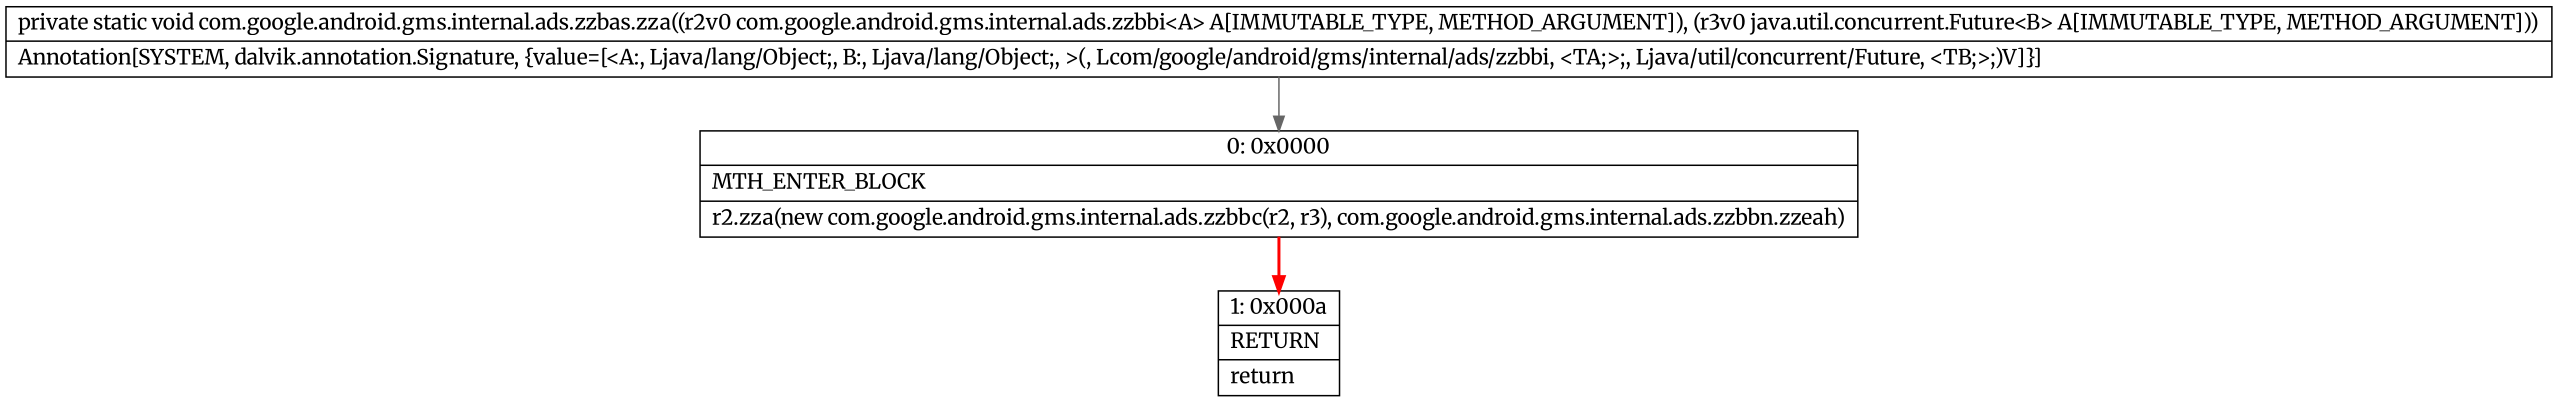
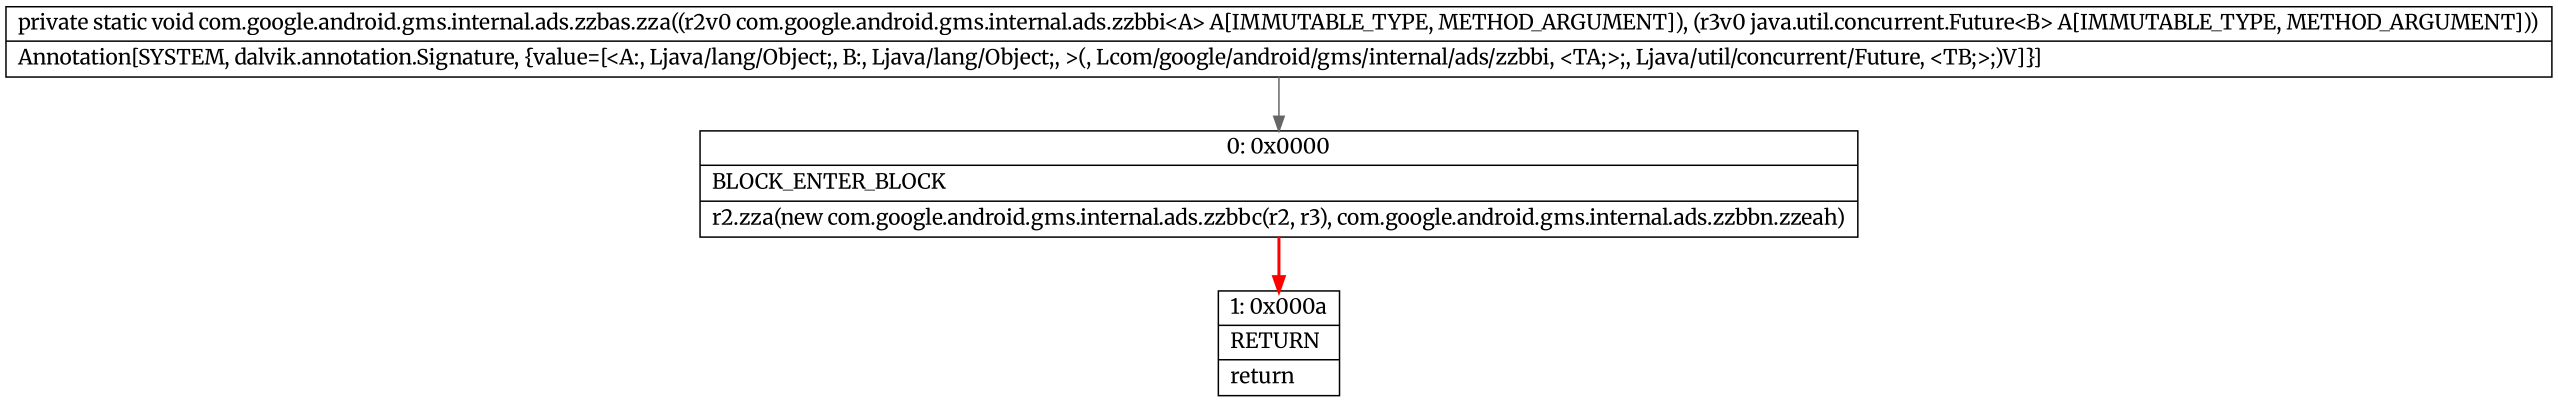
(819, 182) -> (829, 182)
